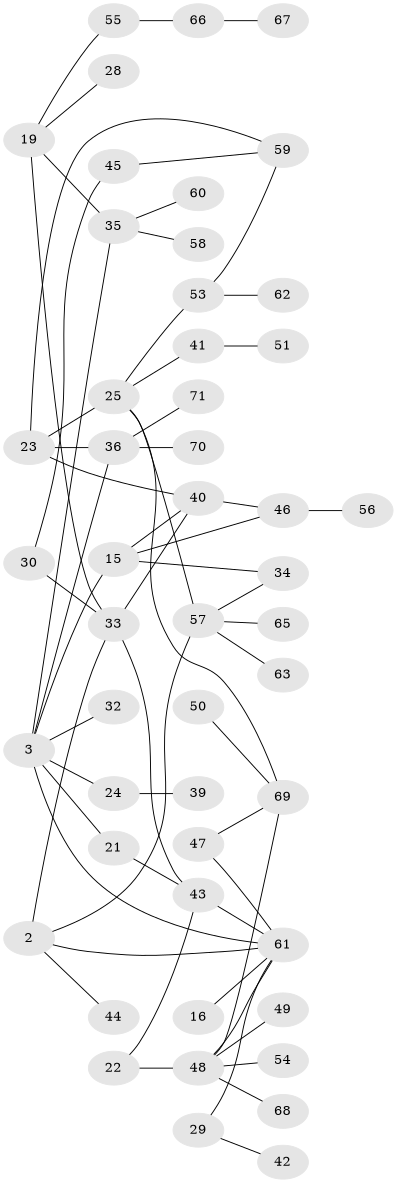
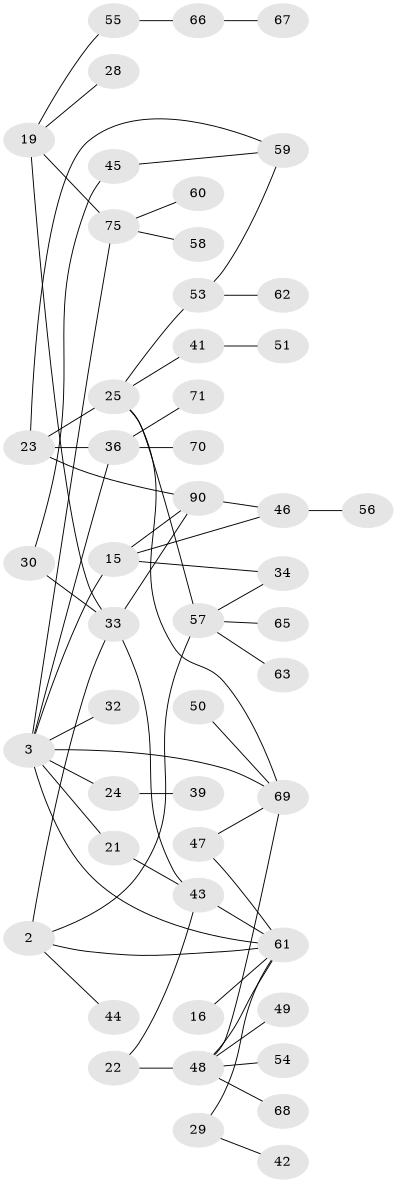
(114, 227) -> (114, 227)
(198, 498) -> (198, 498)
none -> (156, 755)
